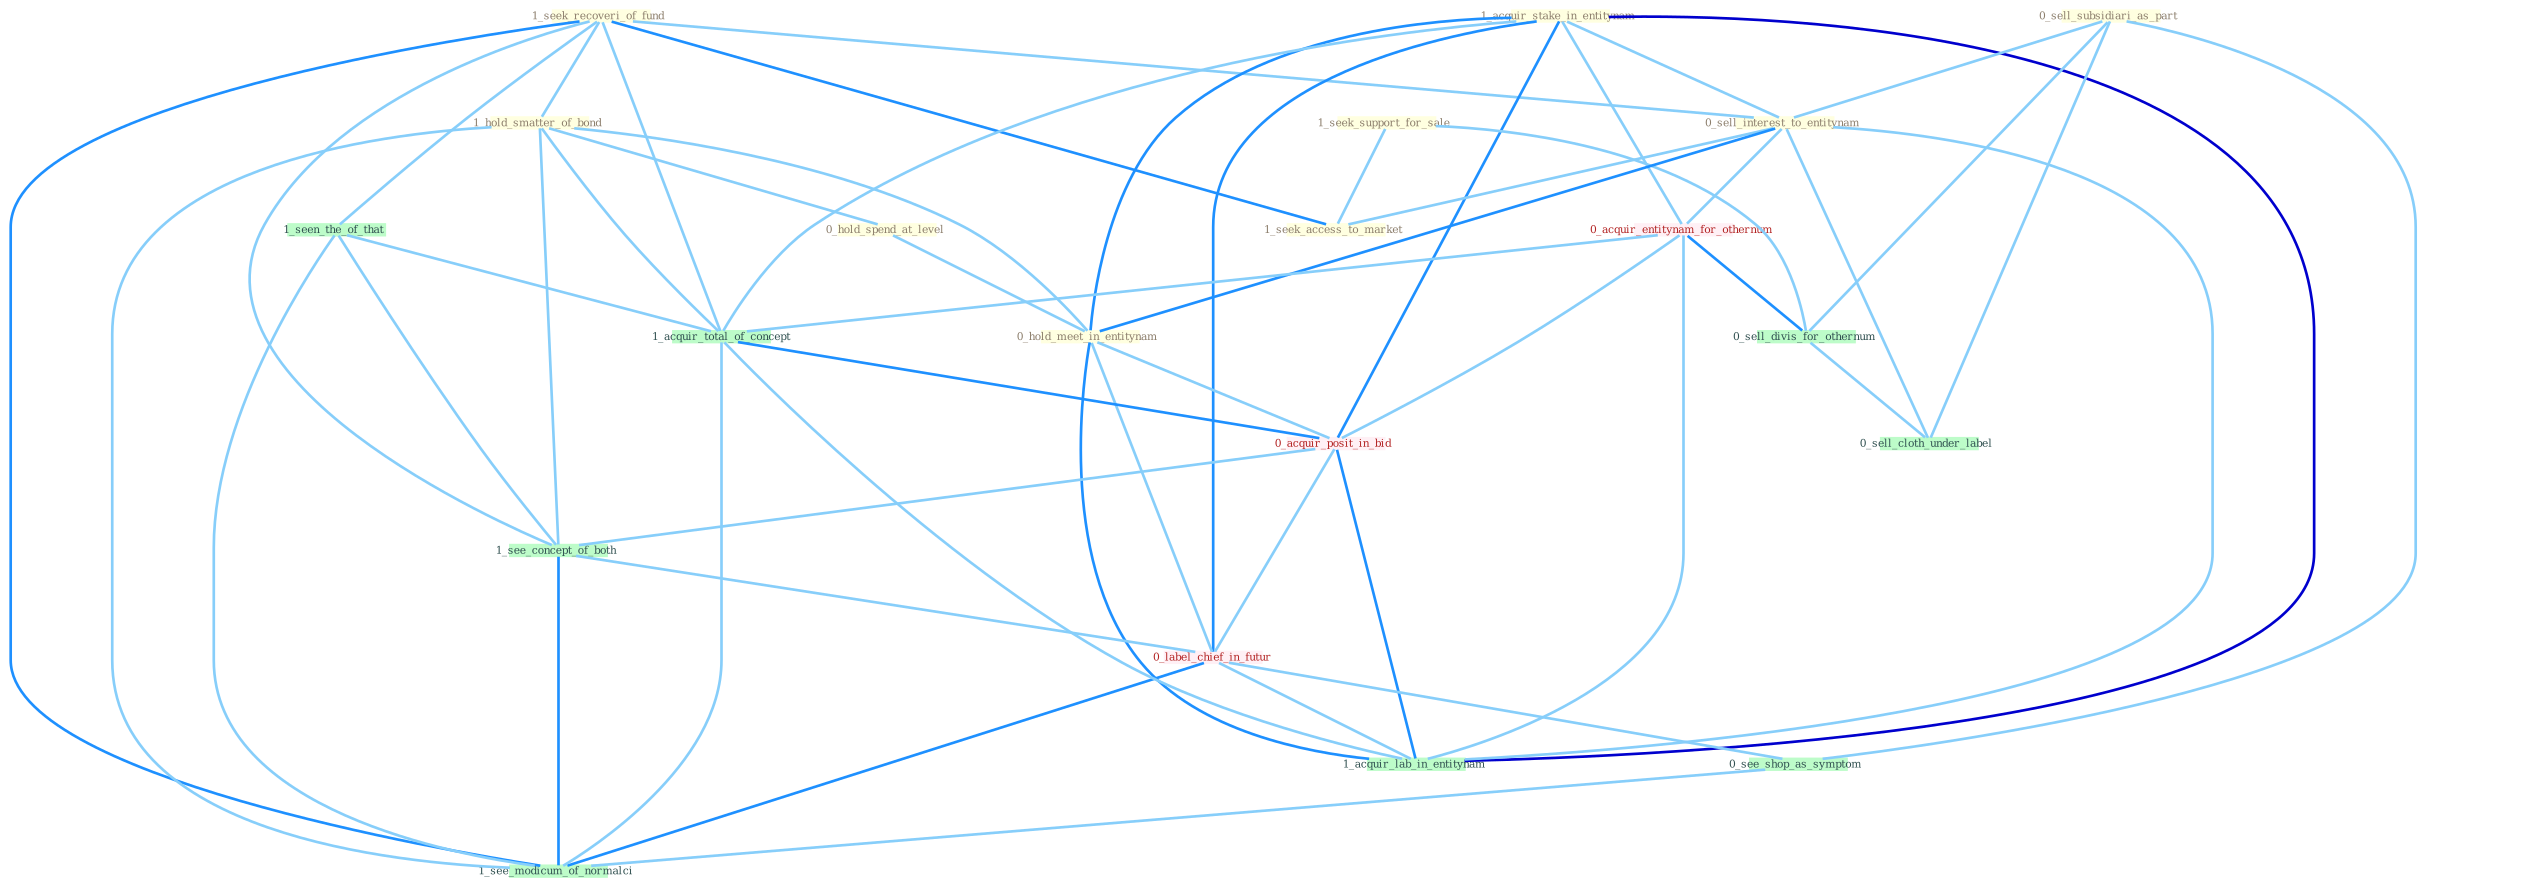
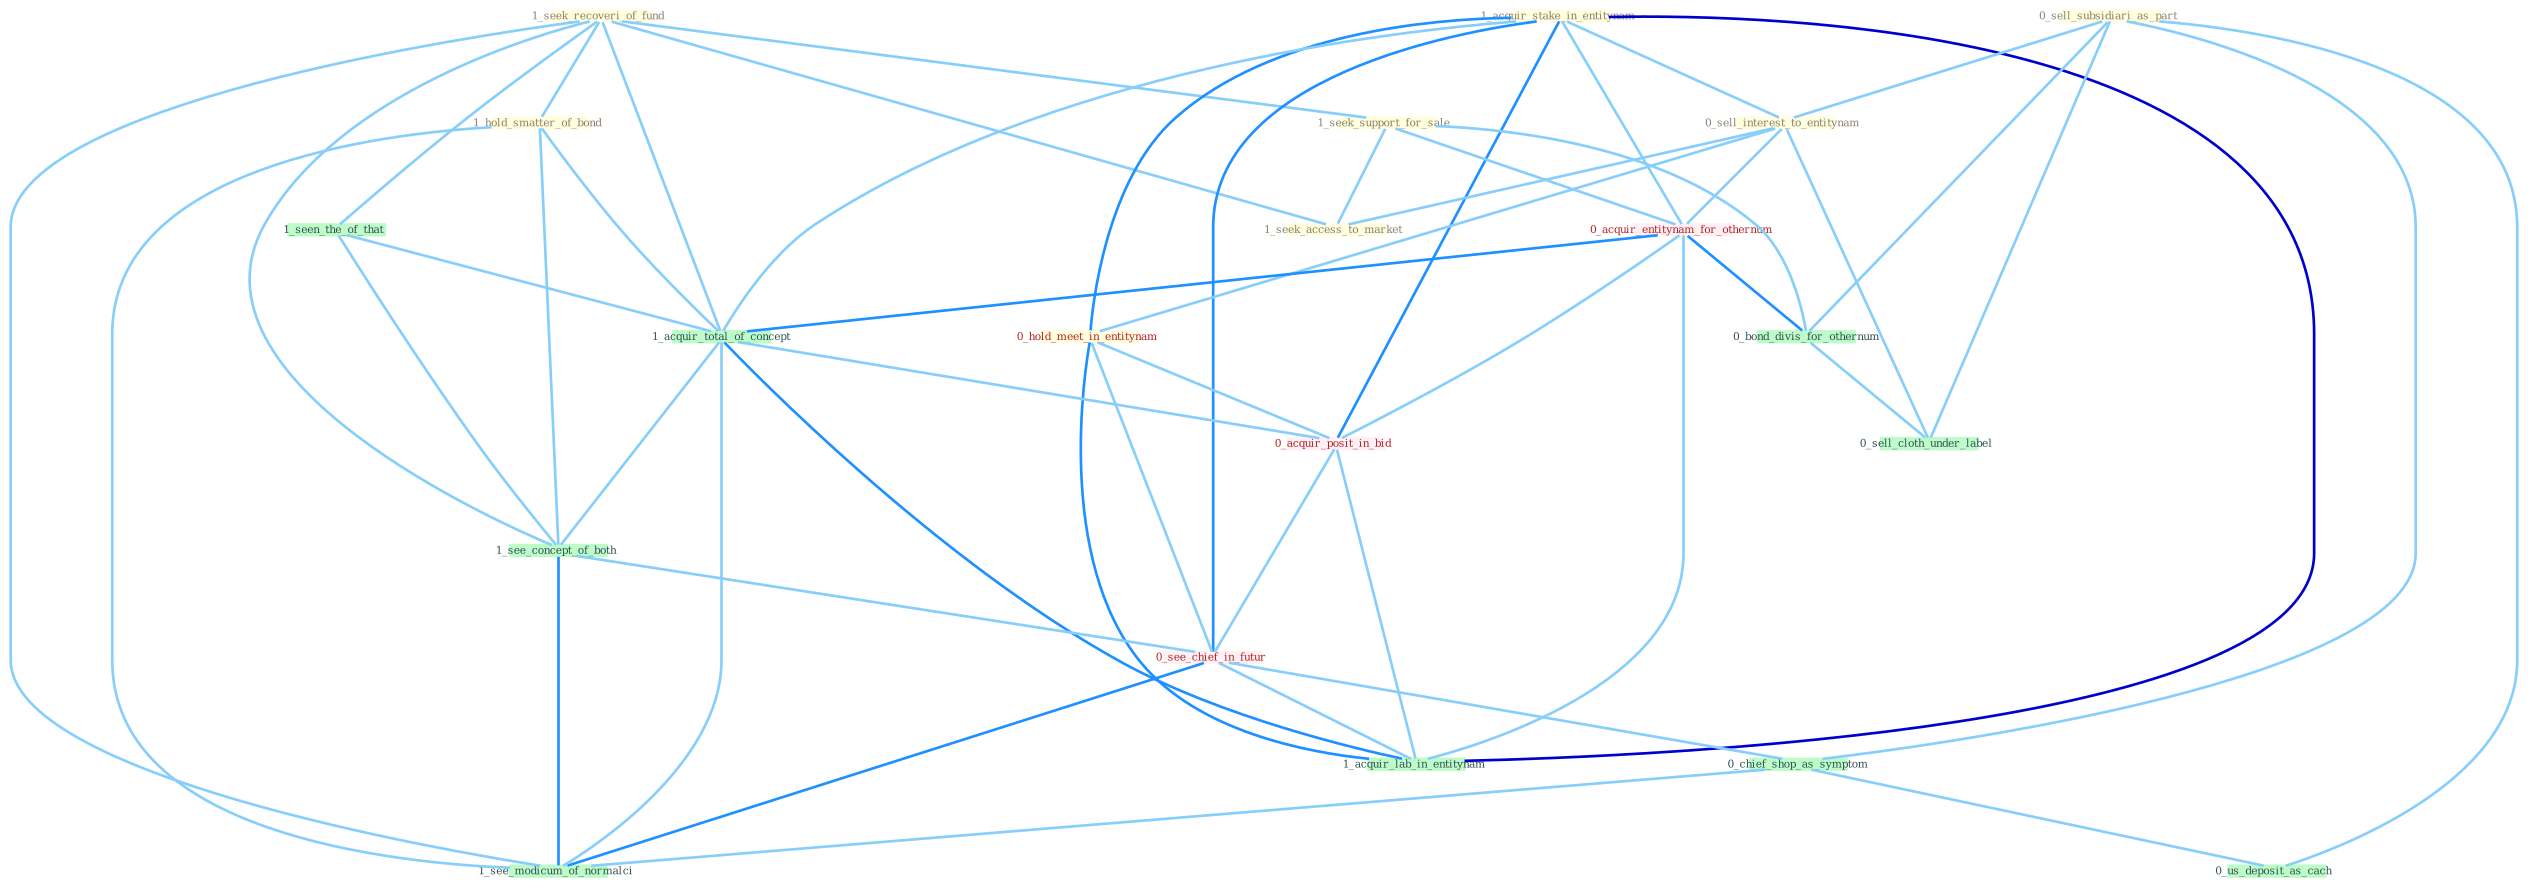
(1137, 65) -> (994, 69)
(969, 123) -> (969, 123)
none -> (1514, 169)
(852, 182) -> none
(887, 230) -> none
(1421, 235) -> (1421, 235)
(1180, 286) -> (1180, 286)
(1090, 337) -> (1090, 337)
(1806, 337) -> (1806, 337)
(1029, 390) -> (1029, 390)
(11, 424) -> (11, 424)
(947, 497) -> (640, 443)
(1376, 604) -> (1376, 604)
(1031, 605) -> (1031, 605)
(2188, 605) -> none
(214, 640) -> none
(1213, 657) -> (1213, 657)
(1798, 764) -> (1798, 764)
none -> (2277, 871)
